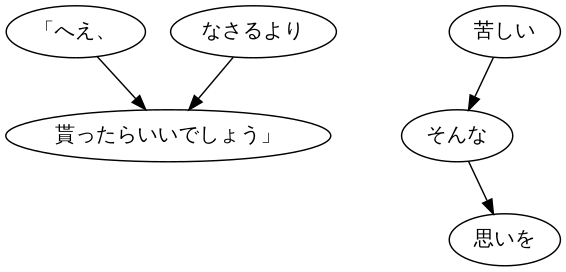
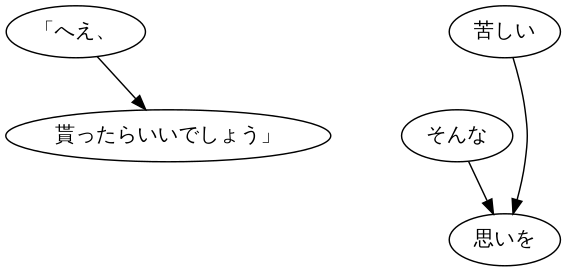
(254, 32) -> none
(484, 77) -> (527, 129)
